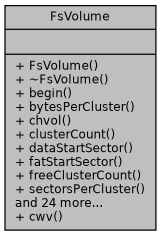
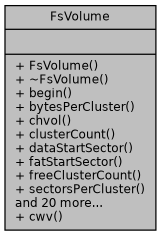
(59, 203) -> (59, 203)
